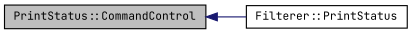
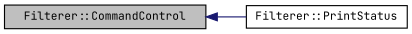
(105, 17) -> (105, 17)
